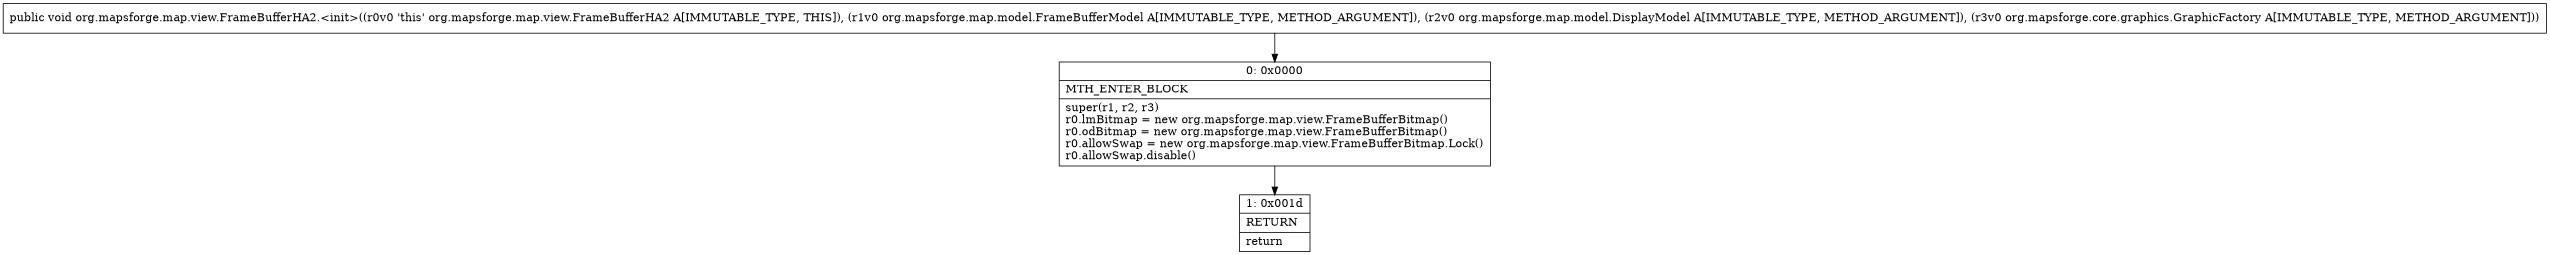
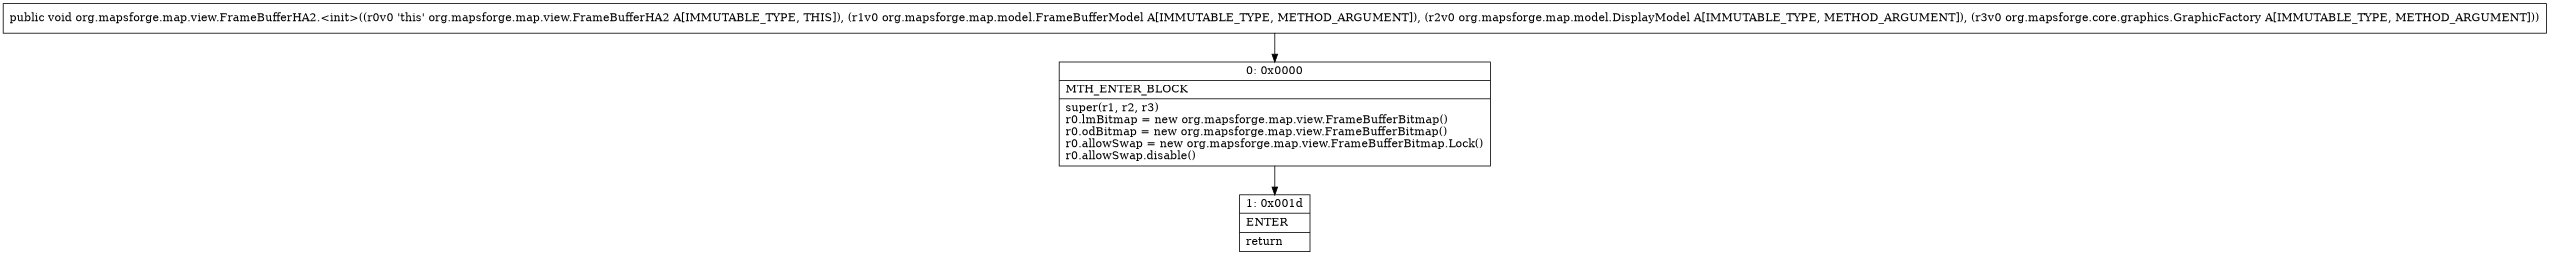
(1272, 222) -> (1267, 222)
